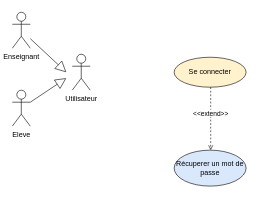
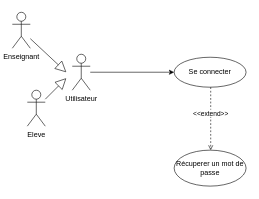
none -> (168, 72)
(210, 72) -> (210, 72)
(21, 108) -> (36, 108)
(210, 168) -> (210, 168)
